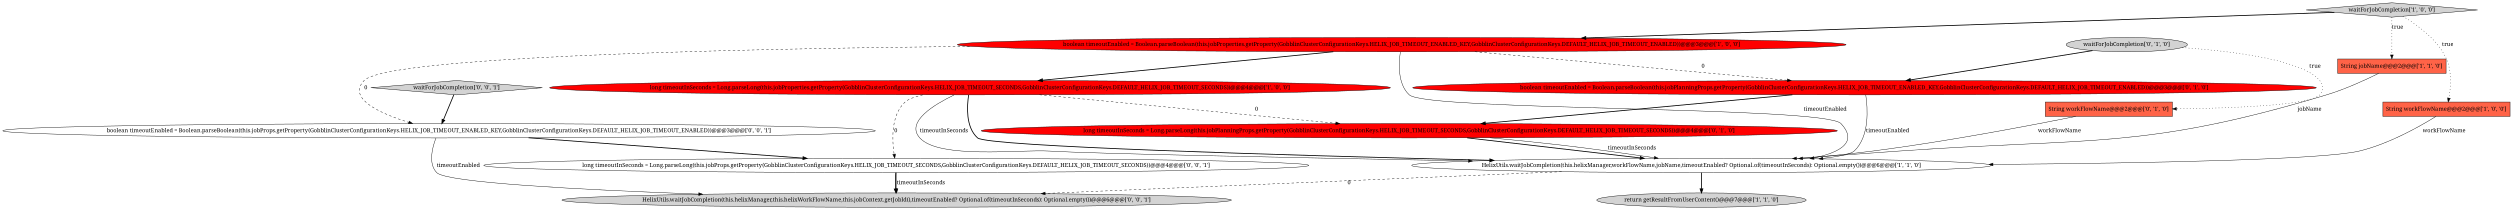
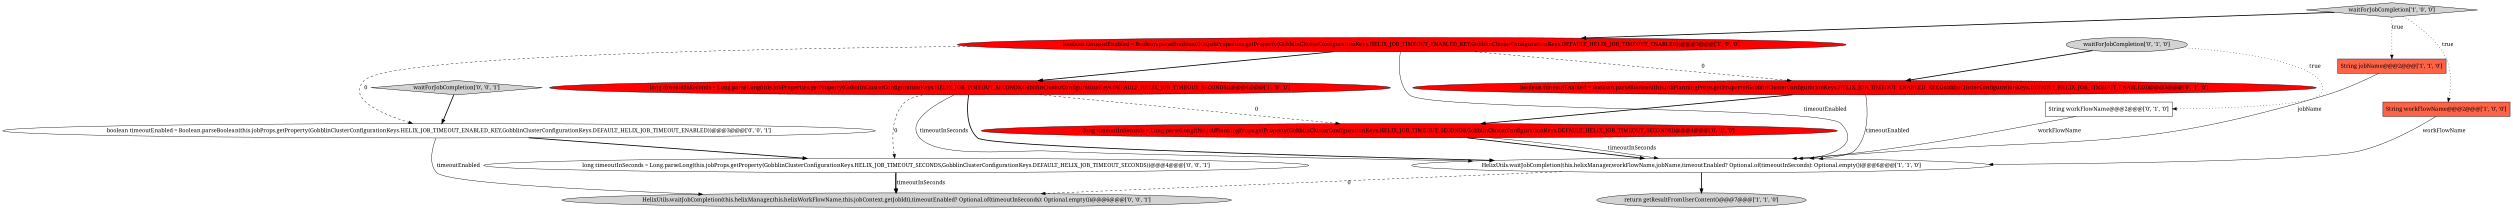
(2109, 109) -> (2109, 109)
